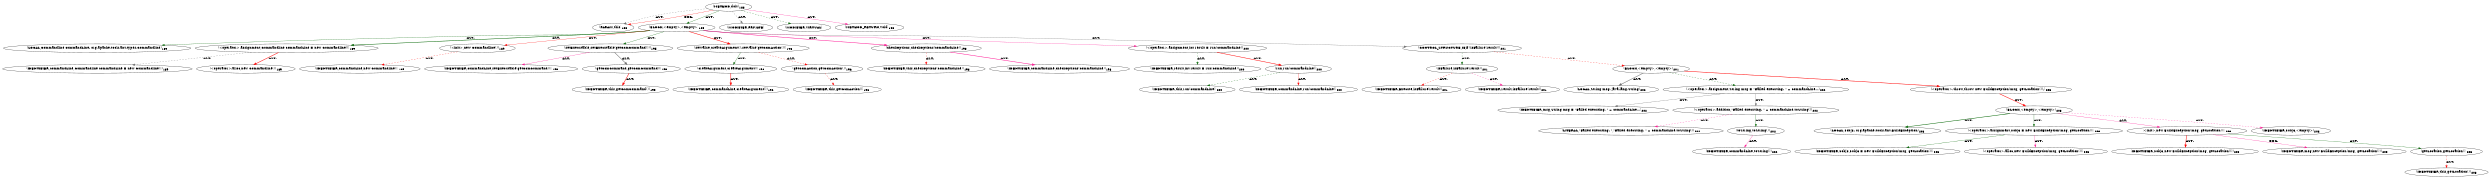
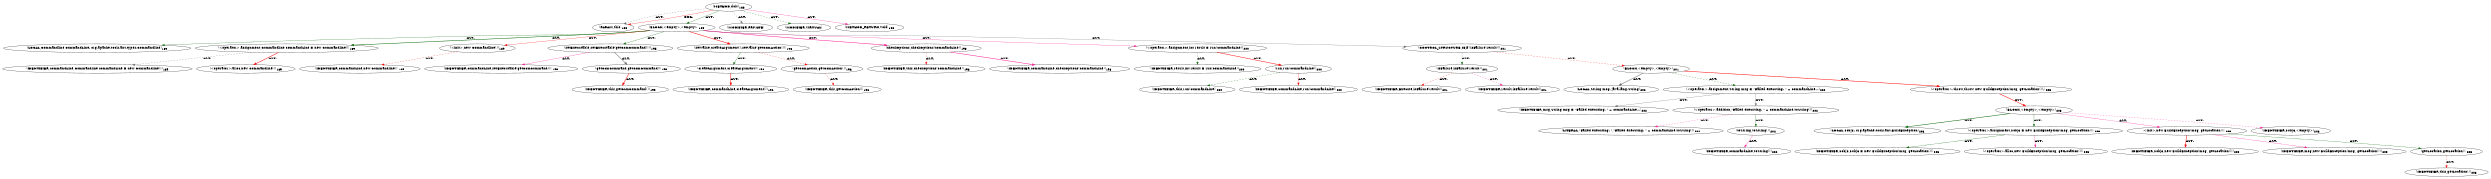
(2274, 141) -> (2274, 141)
